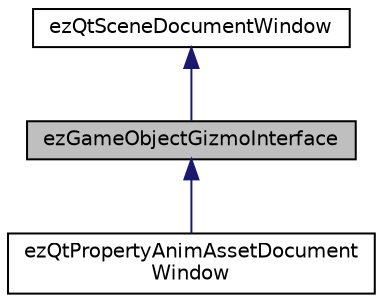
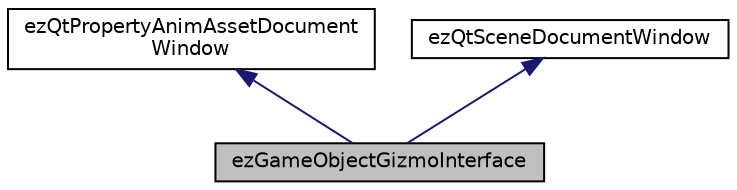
(191, 207) -> (303, 112)
